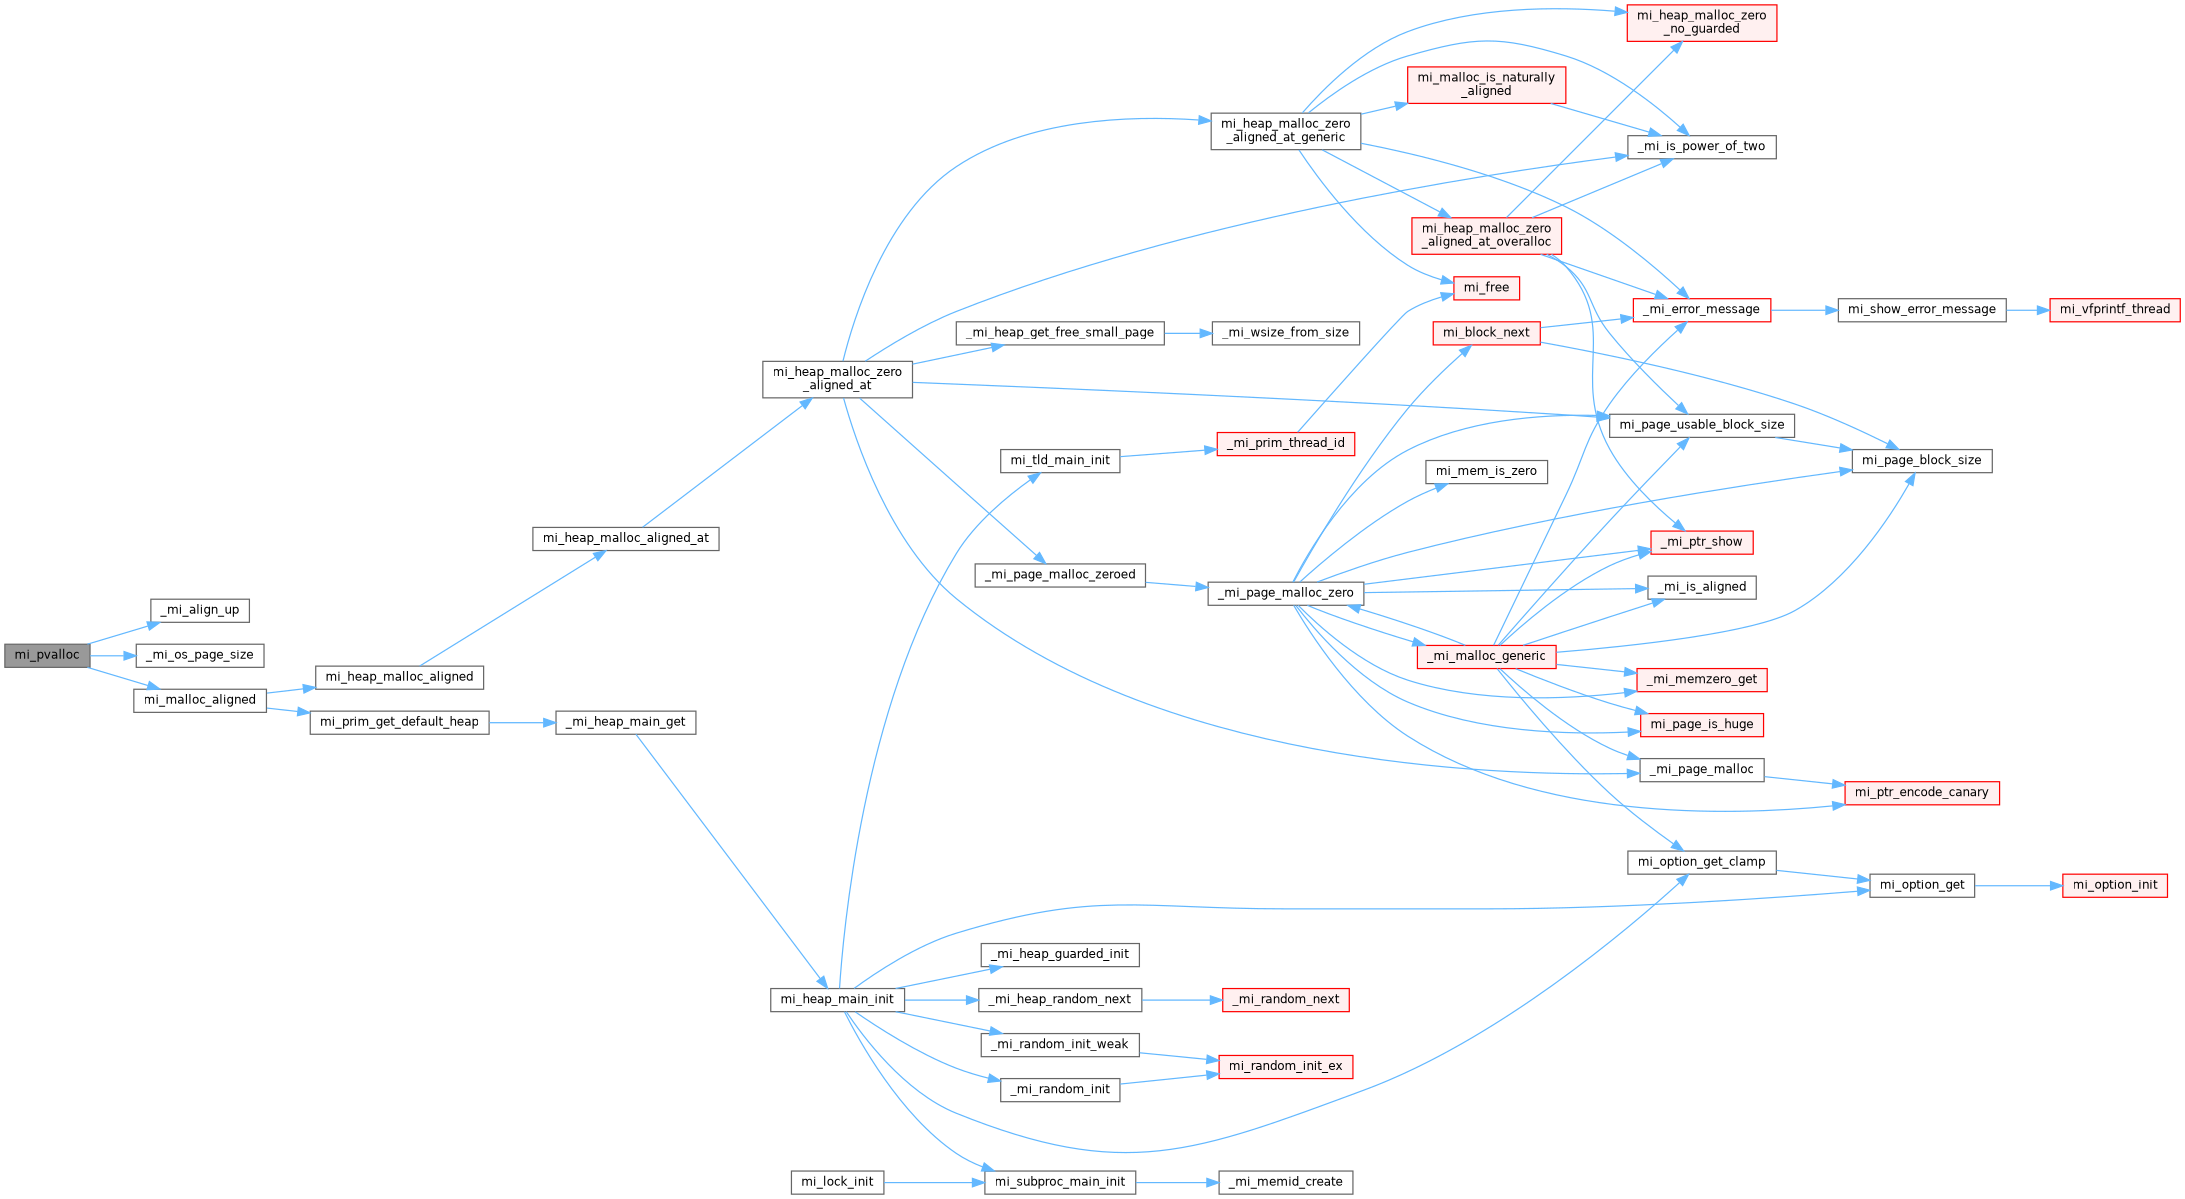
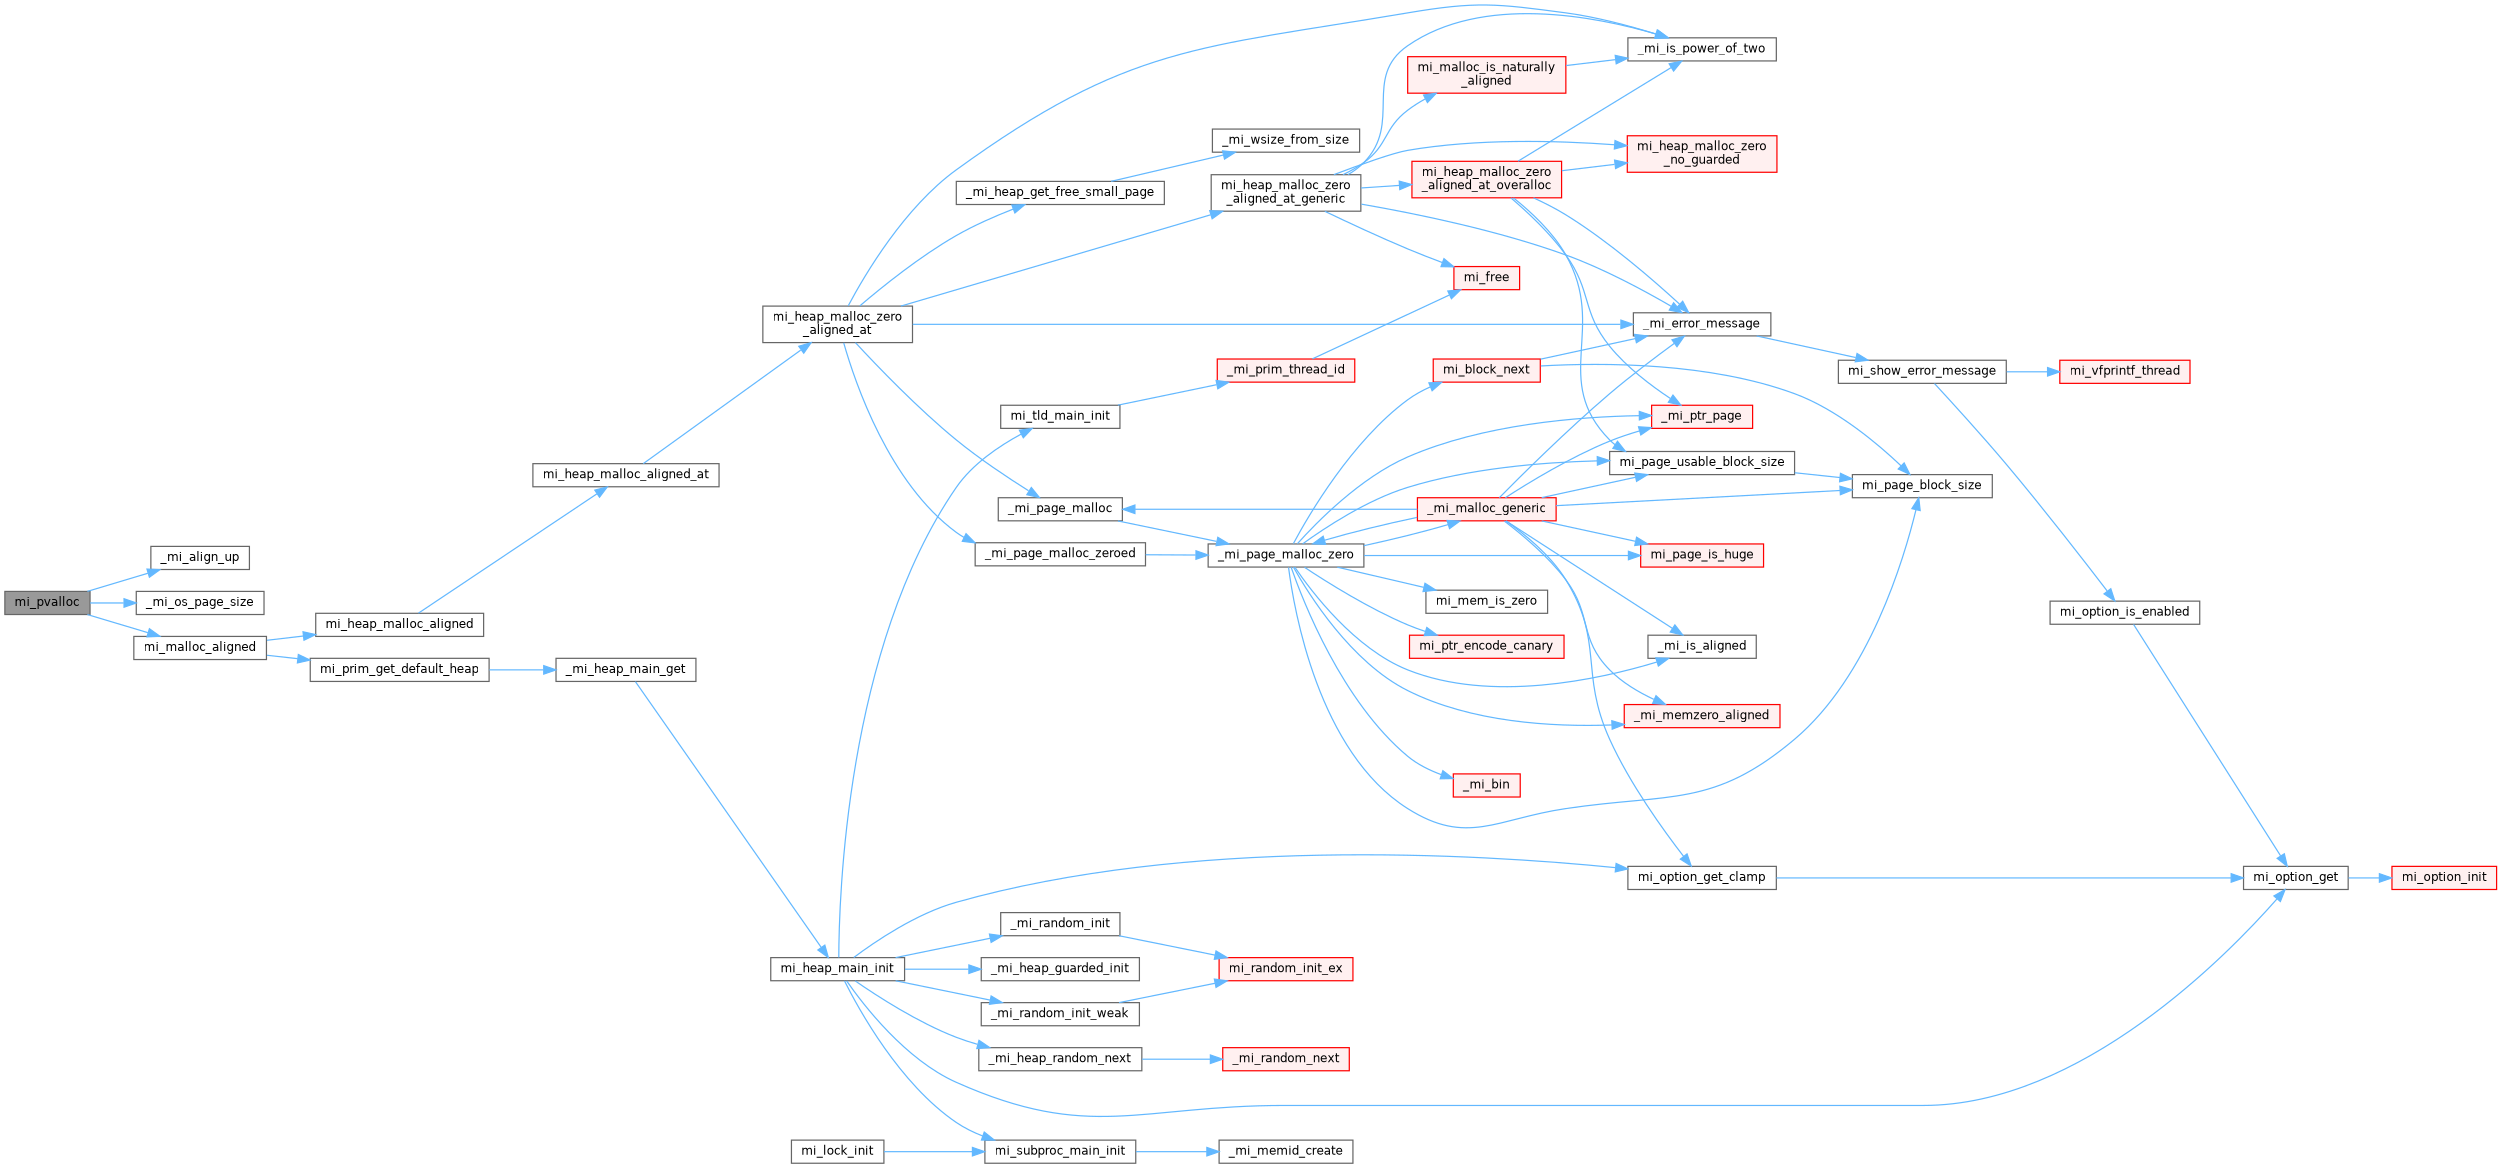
(1702, 310) -> (1702, 324)
(1255, 397) -> (1267, 324)
(1702, 543) -> (1702, 417)
none -> (2125, 613)
(1702, 680) -> (1702, 716)
(1799, 780) -> (1167, 531)
none -> (1487, 785)
